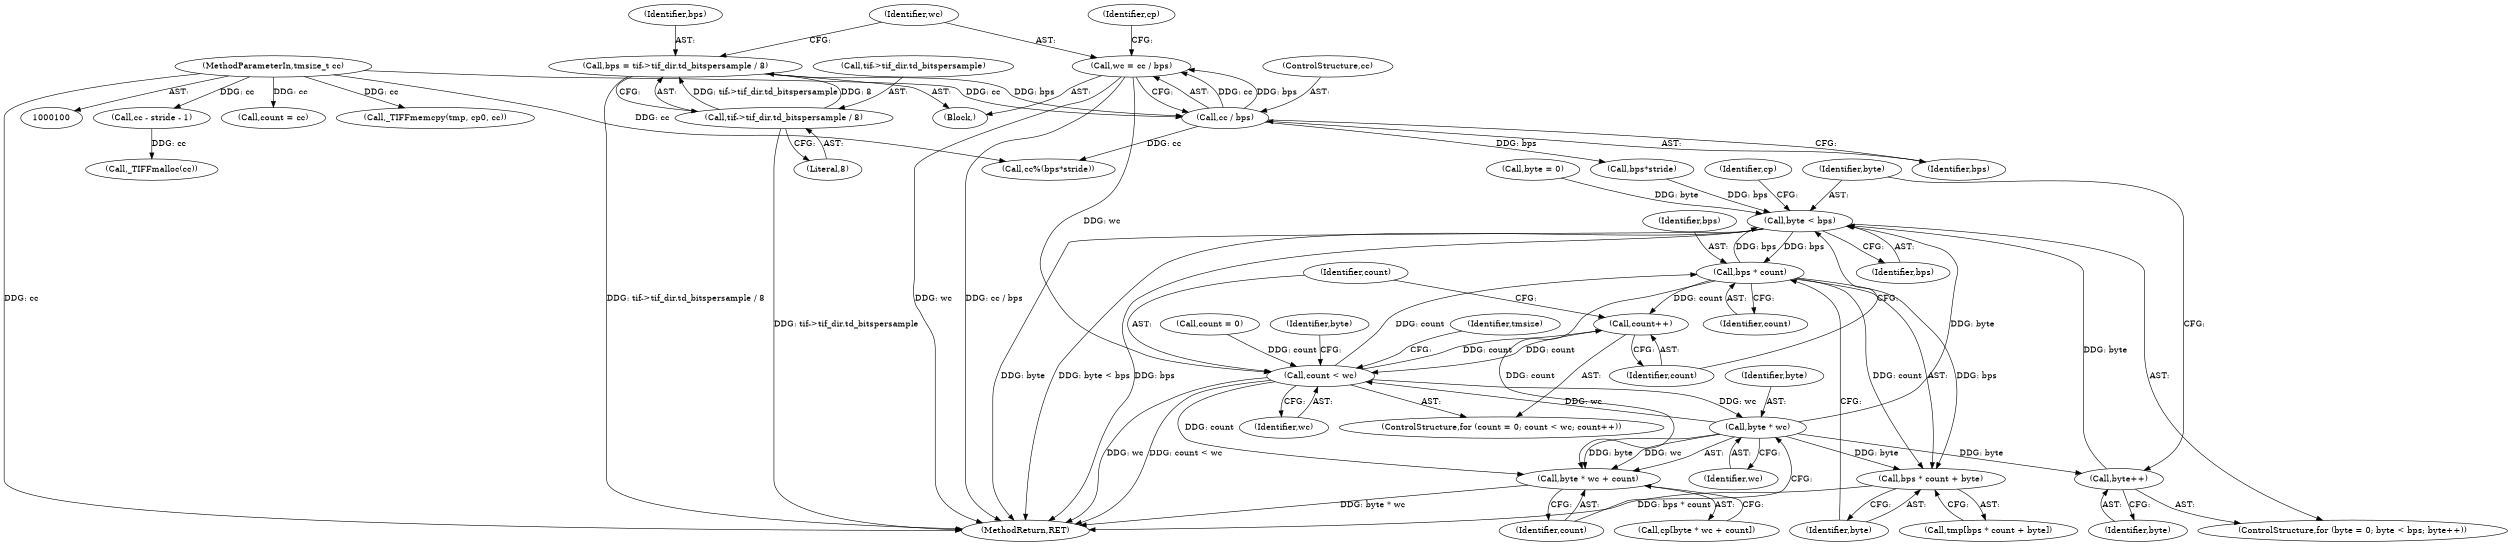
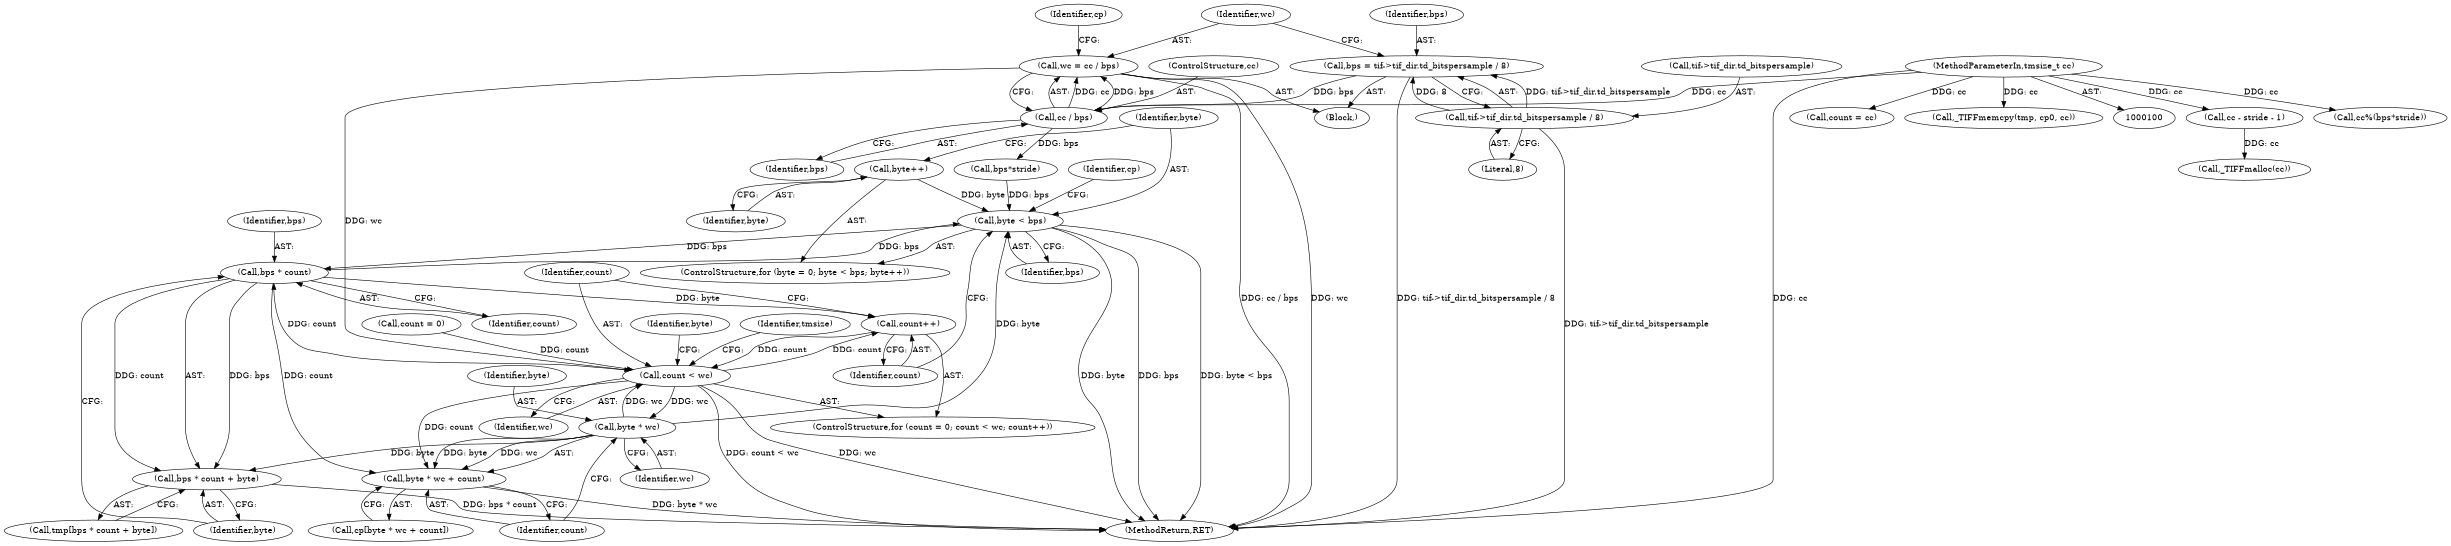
(1142, 142) -> none
(1533, 170) -> none
(1698, 299) -> (698, 299)
(1937, 453) -> none
